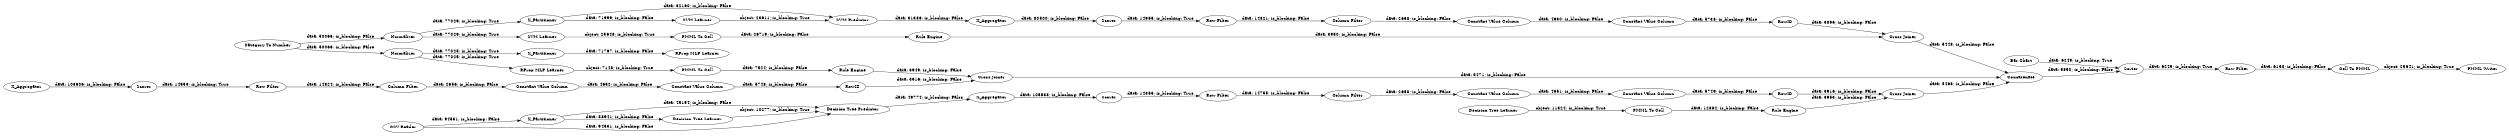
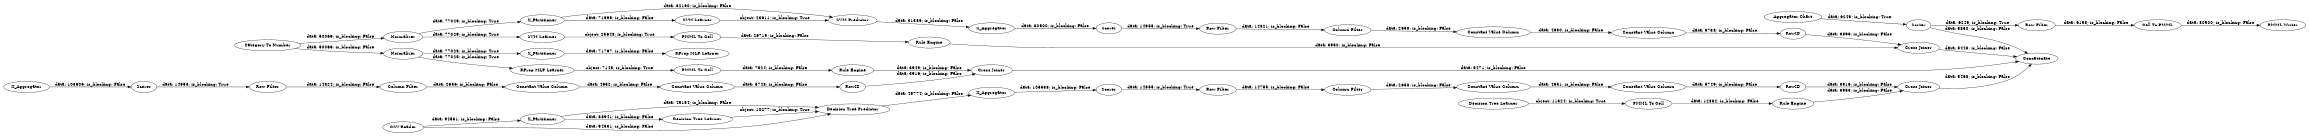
(2021, 61) -> (1793, 17)
(2419, 67) -> (2221, 23)
(2080, 75) -> (1978, 37)
